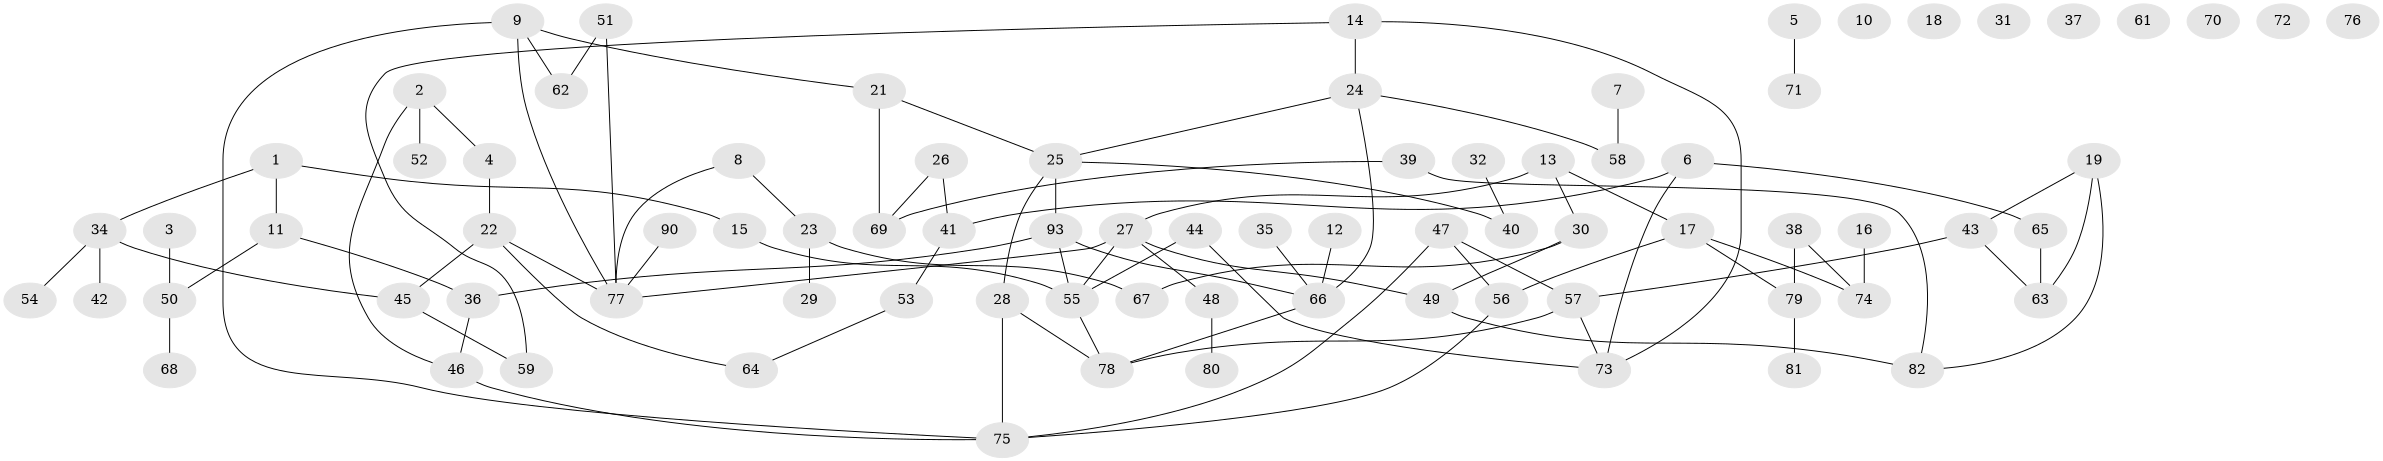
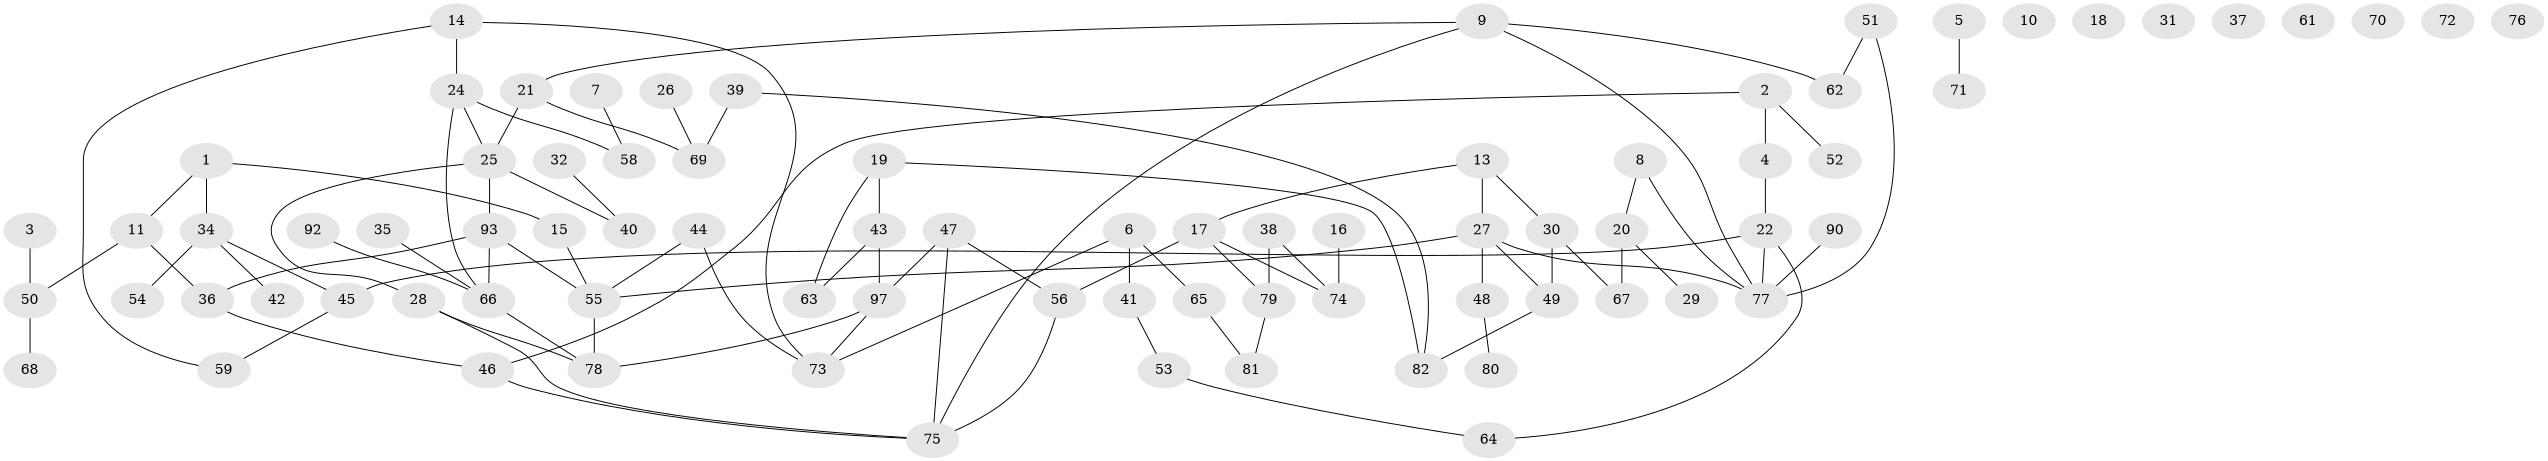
(945, 196) -> none
(809, 231) -> (1622, 231)
(1335, 231) -> (313, 231)
(2041, 266) -> (1225, 335)
(1573, 301) -> (879, 301)
